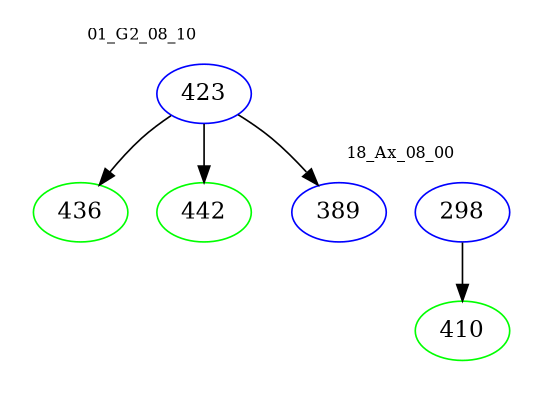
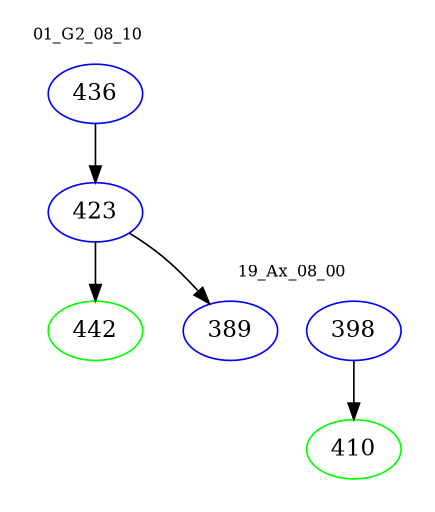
(138, 141) -> (95, 145)
(401, 154) -> (292, 272)
(81, 212) -> (95, 94)
(462, 212) -> (354, 331)
